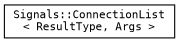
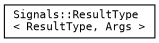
(90, 21) -> (80, 21)
